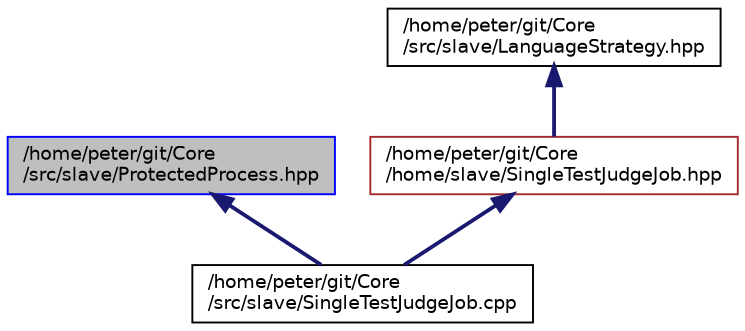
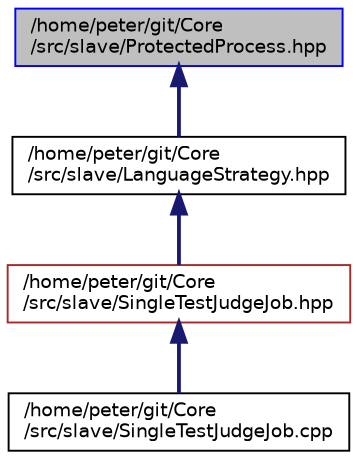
(554, 166) -> (179, 294)
(275, 235) -> (179, 111)
